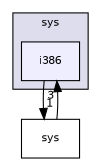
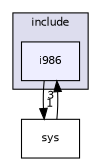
(51, 23) -> (51, 23)
(51, 61) -> (51, 61)
